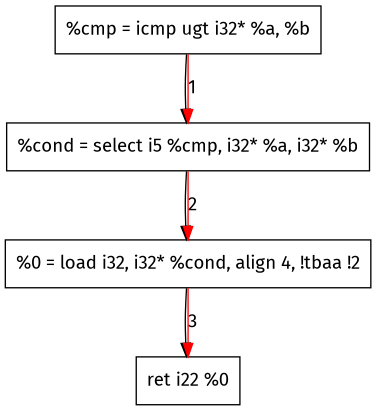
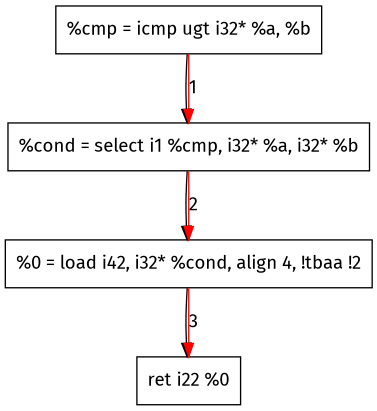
(188, 147) -> (189, 147)
(188, 264) -> (189, 264)
